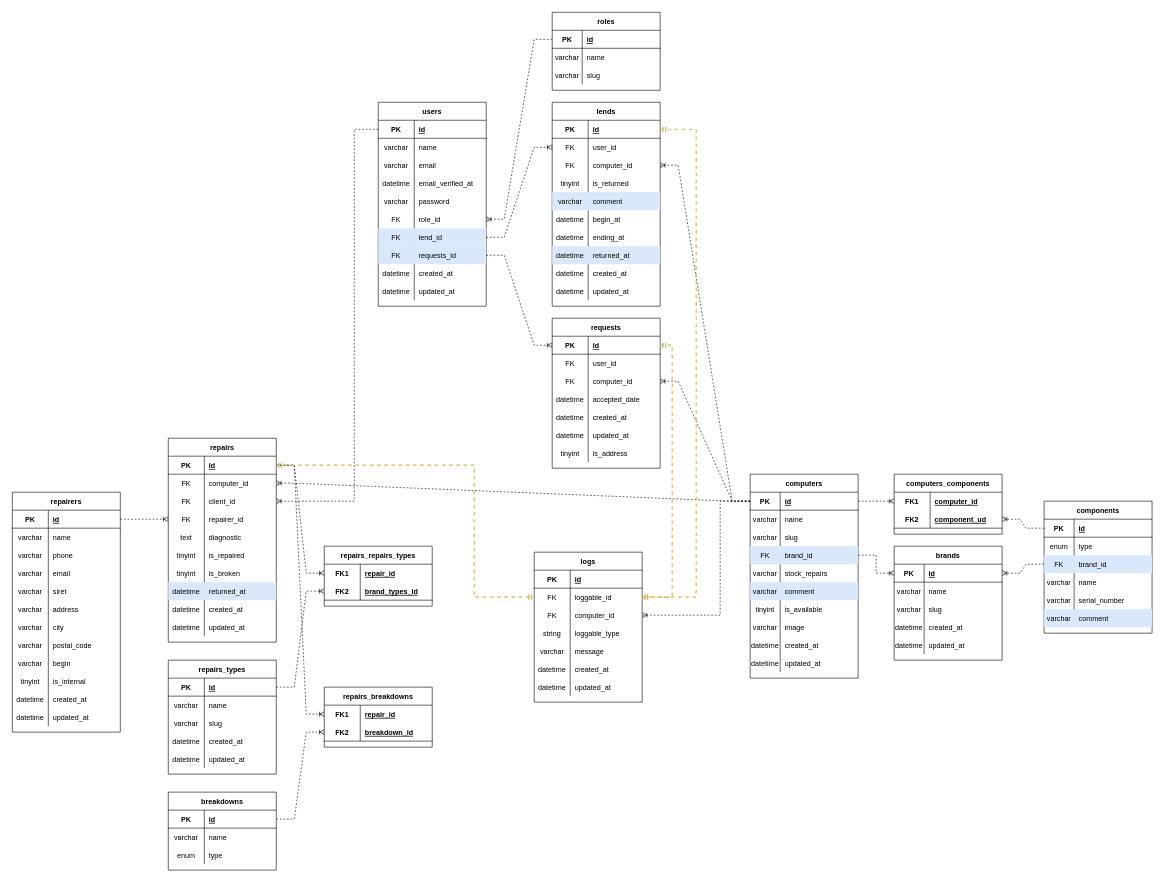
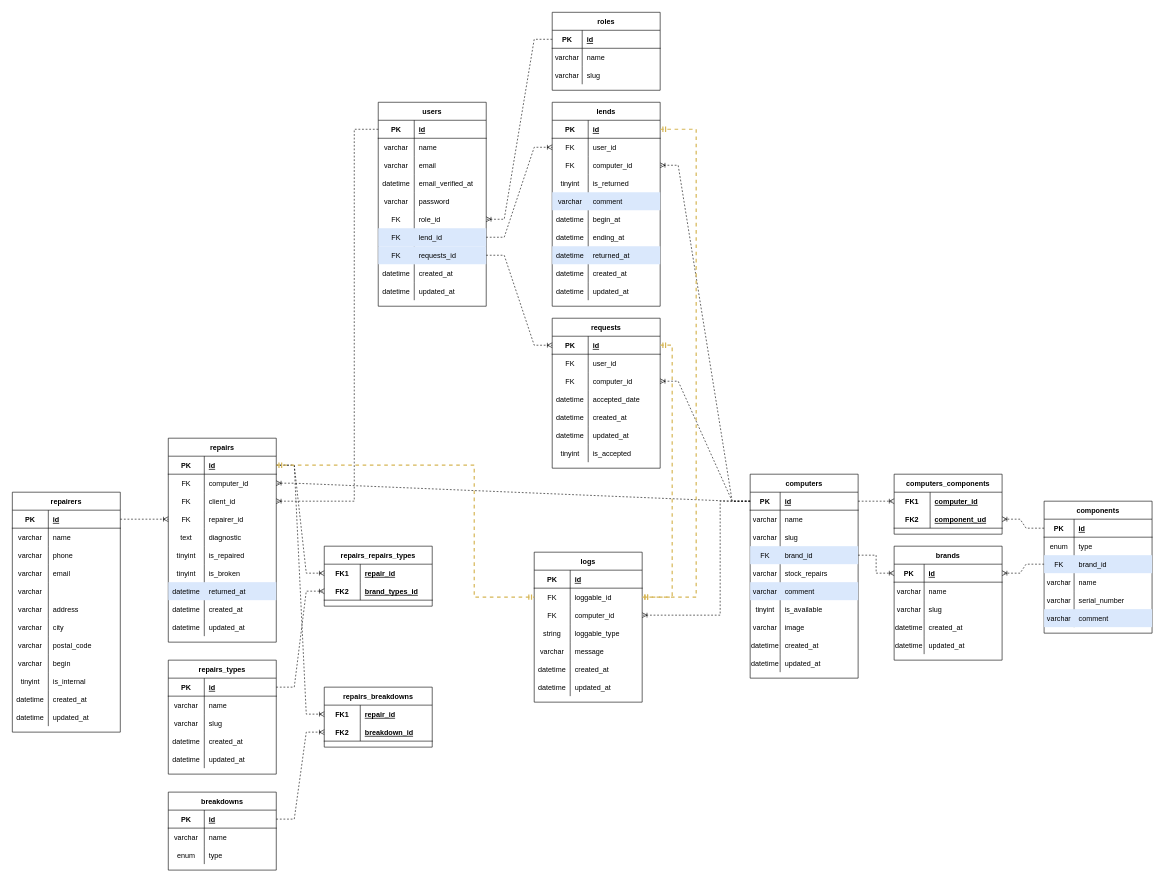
(612, 454) -> (614, 454)
(84, 591) -> none
